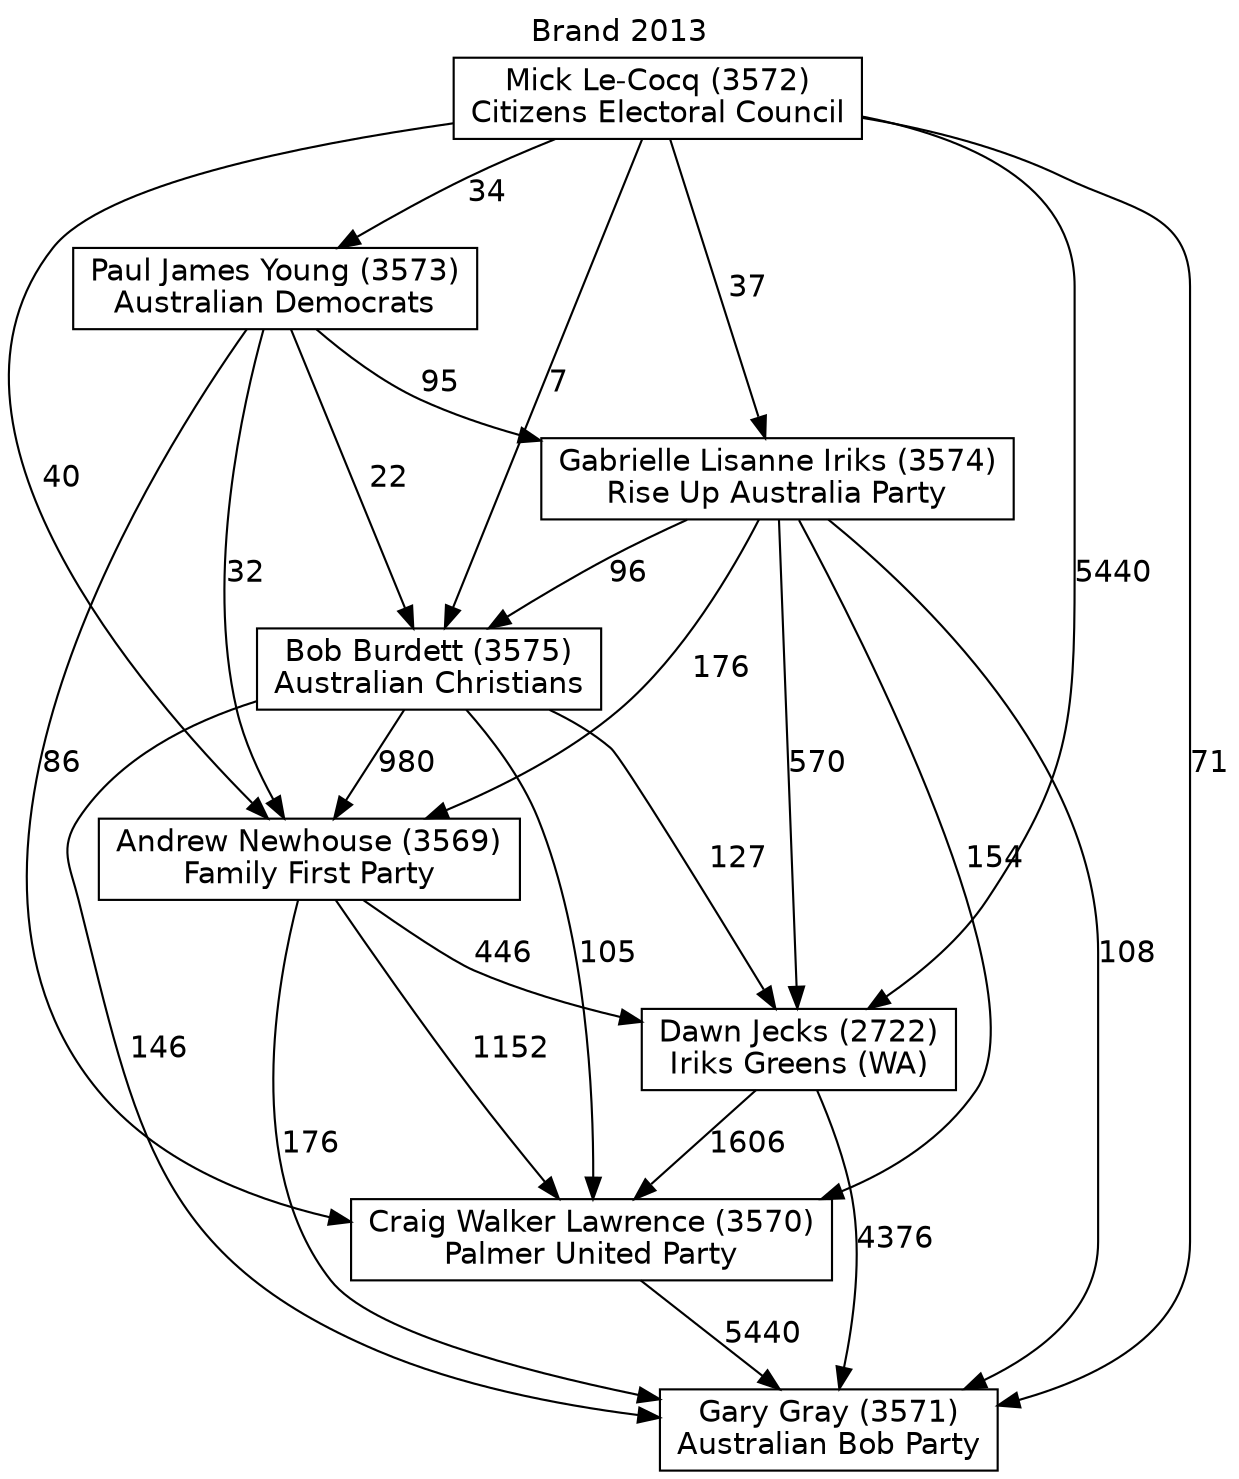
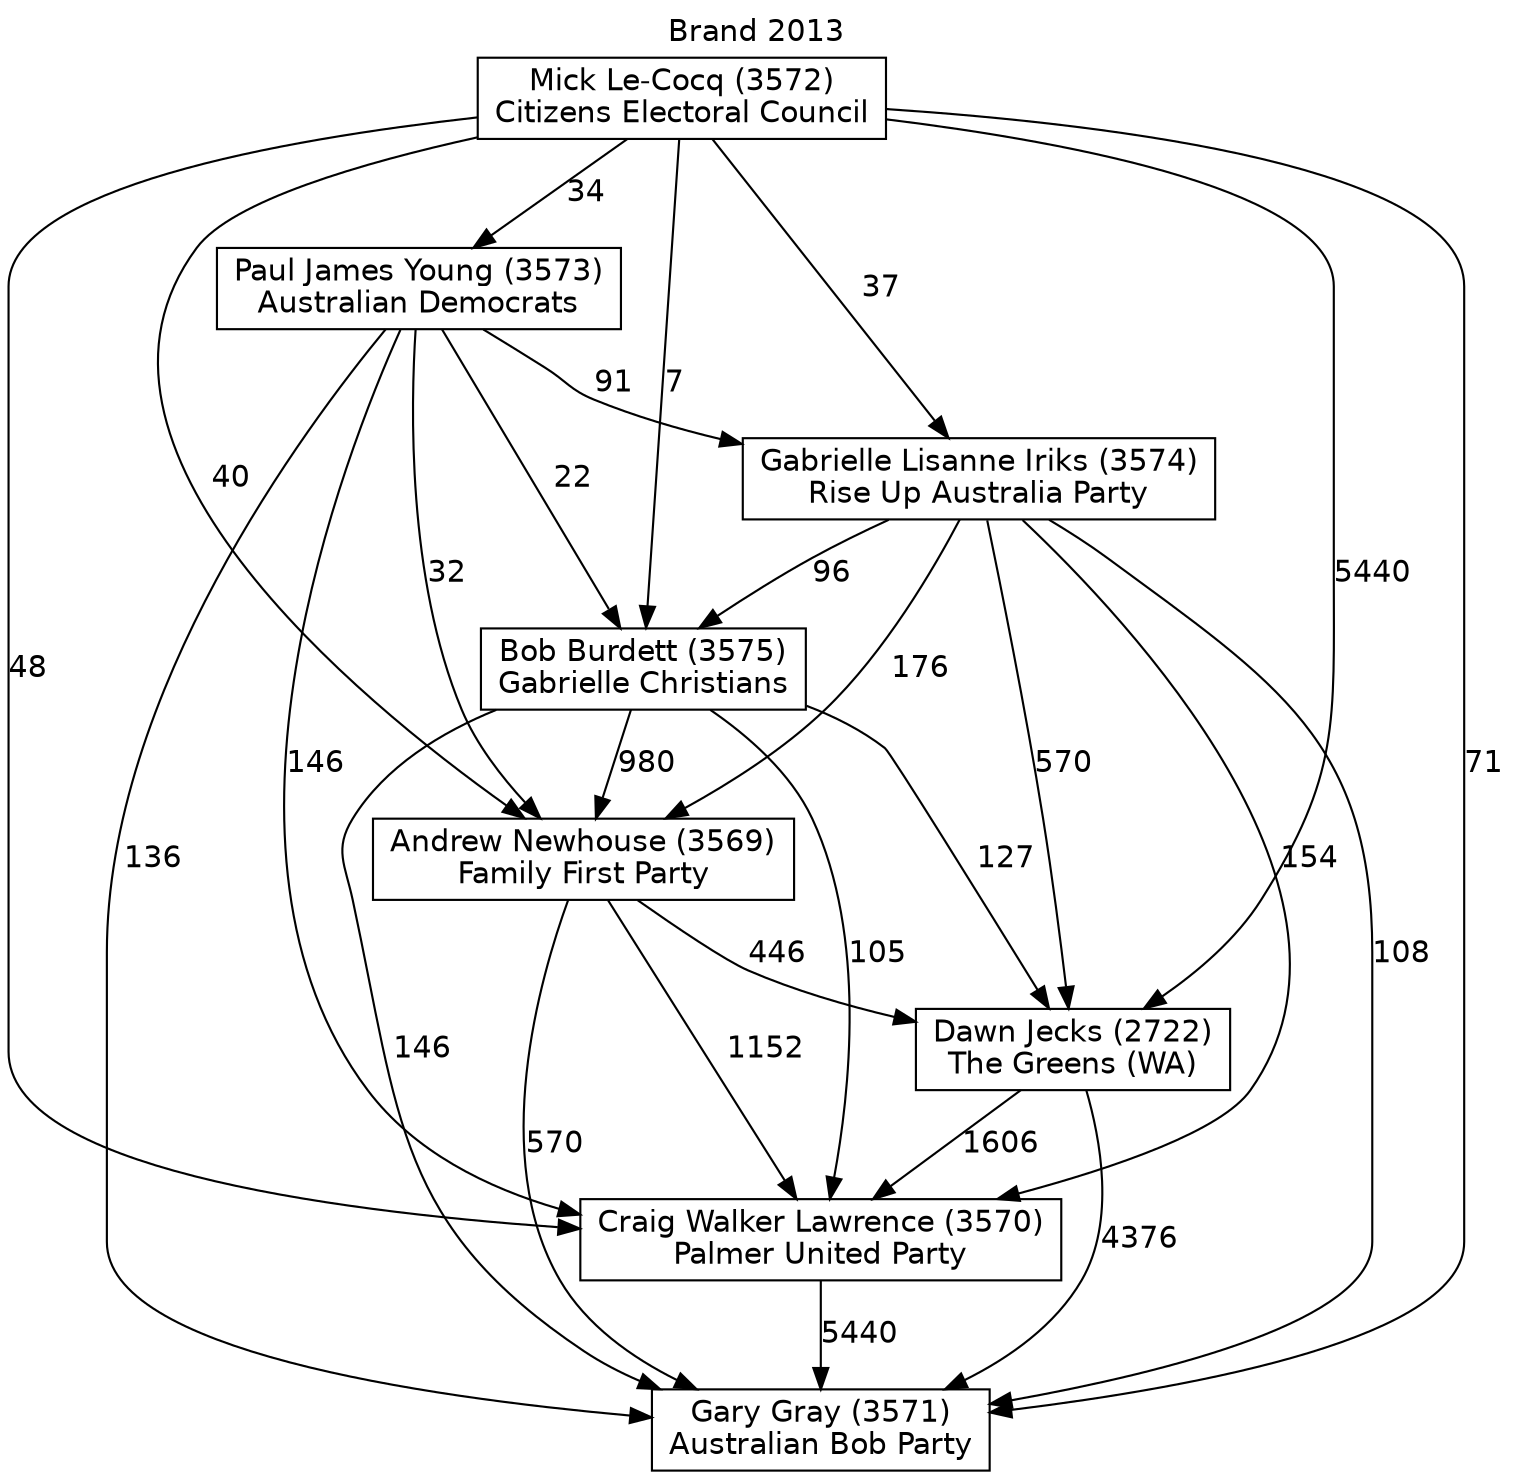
(441, 384) -> (615, 384)
(429, 669) -> (643, 669)
none -> (9, 711)
(63, 764) -> (316, 764)
none -> (107, 1038)
(799, 1050) -> (1073, 1050)
(312, 1145) -> (556, 1145)
